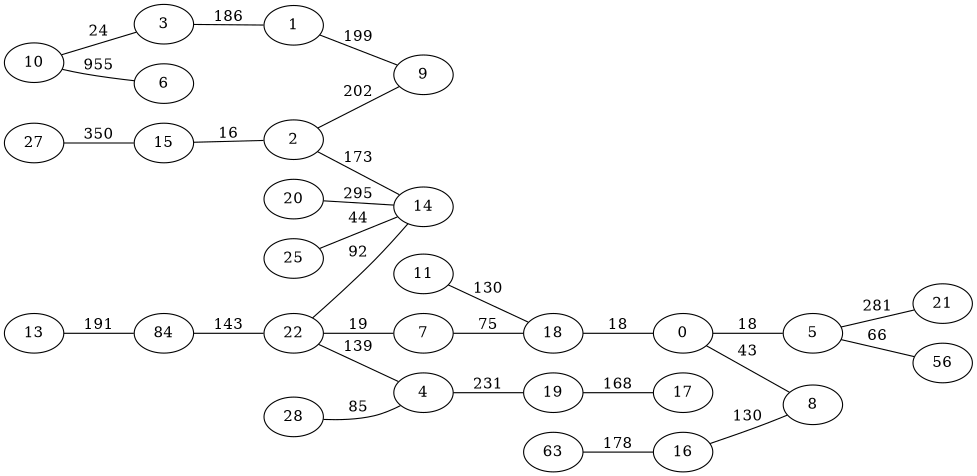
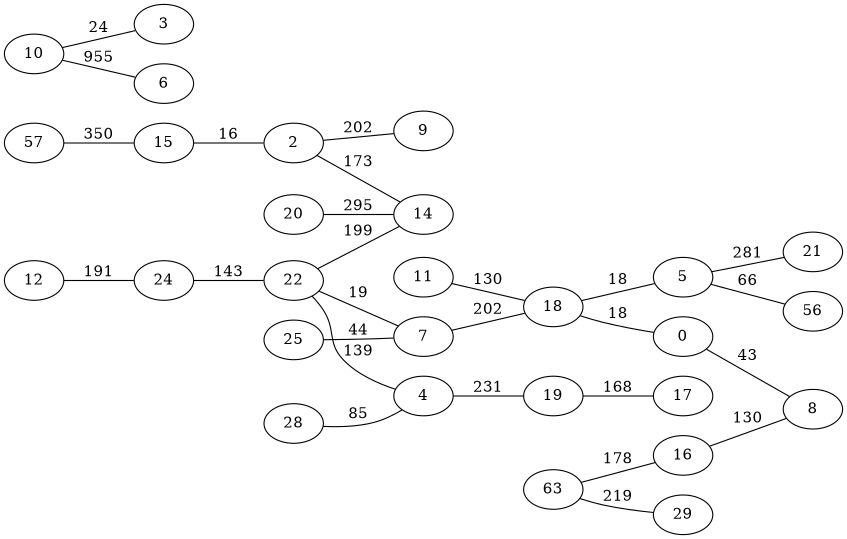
(294, 25) -> none
(34, 143) -> (34, 143)
(358, 233) -> (359, 339)
(359, 252) -> (359, 232)
(488, 325) -> (488, 310)
(34, 333) -> (34, 280)
(164, 333) -> (164, 280)
(748, 333) -> (618, 292)
none -> (683, 515)
